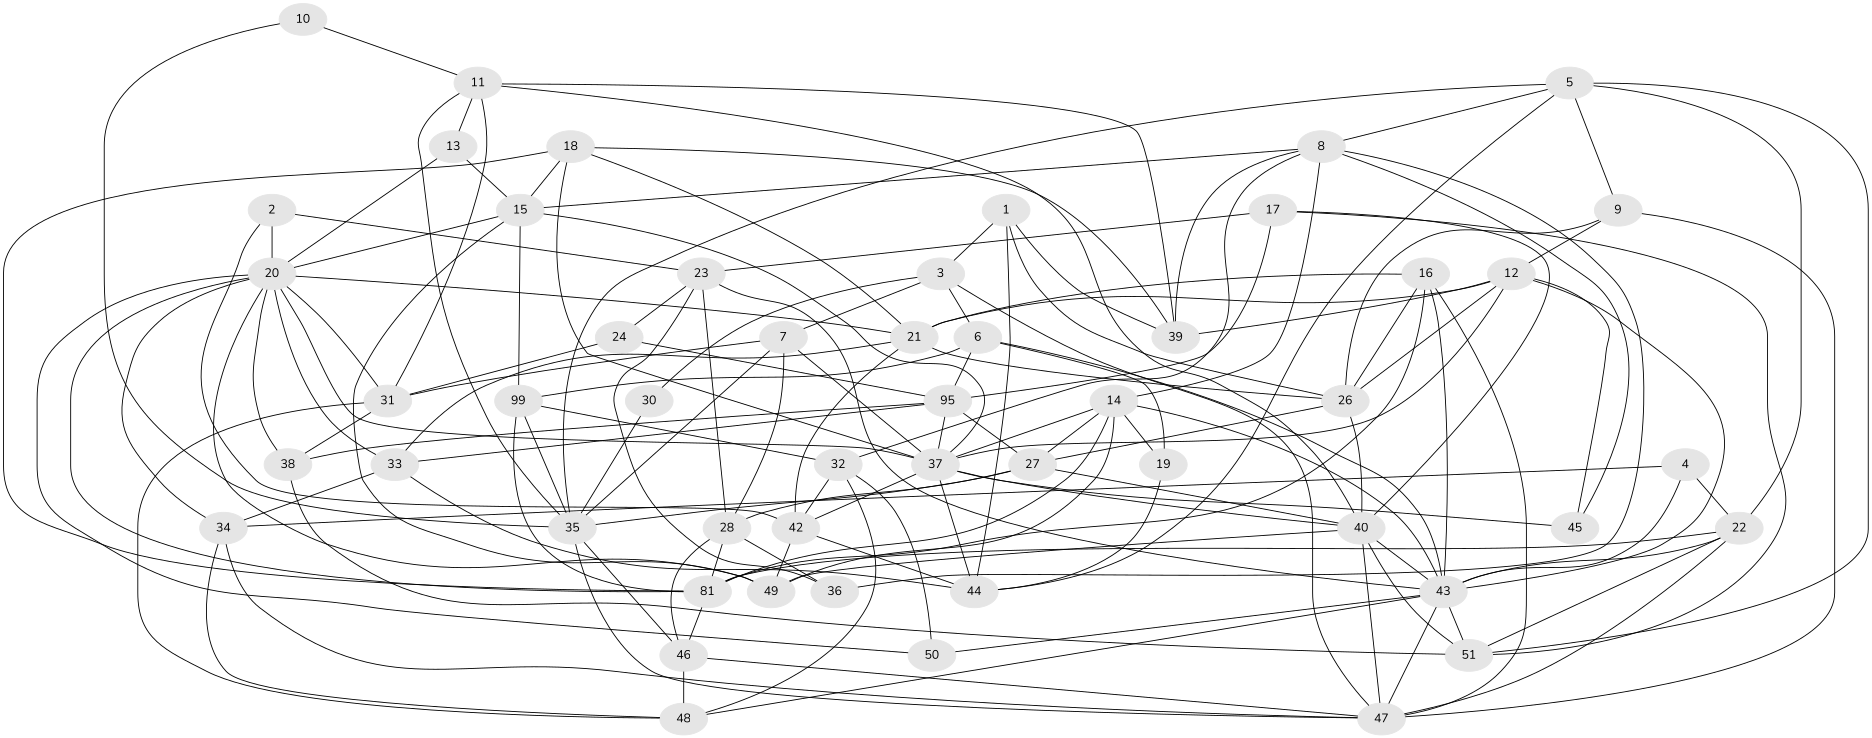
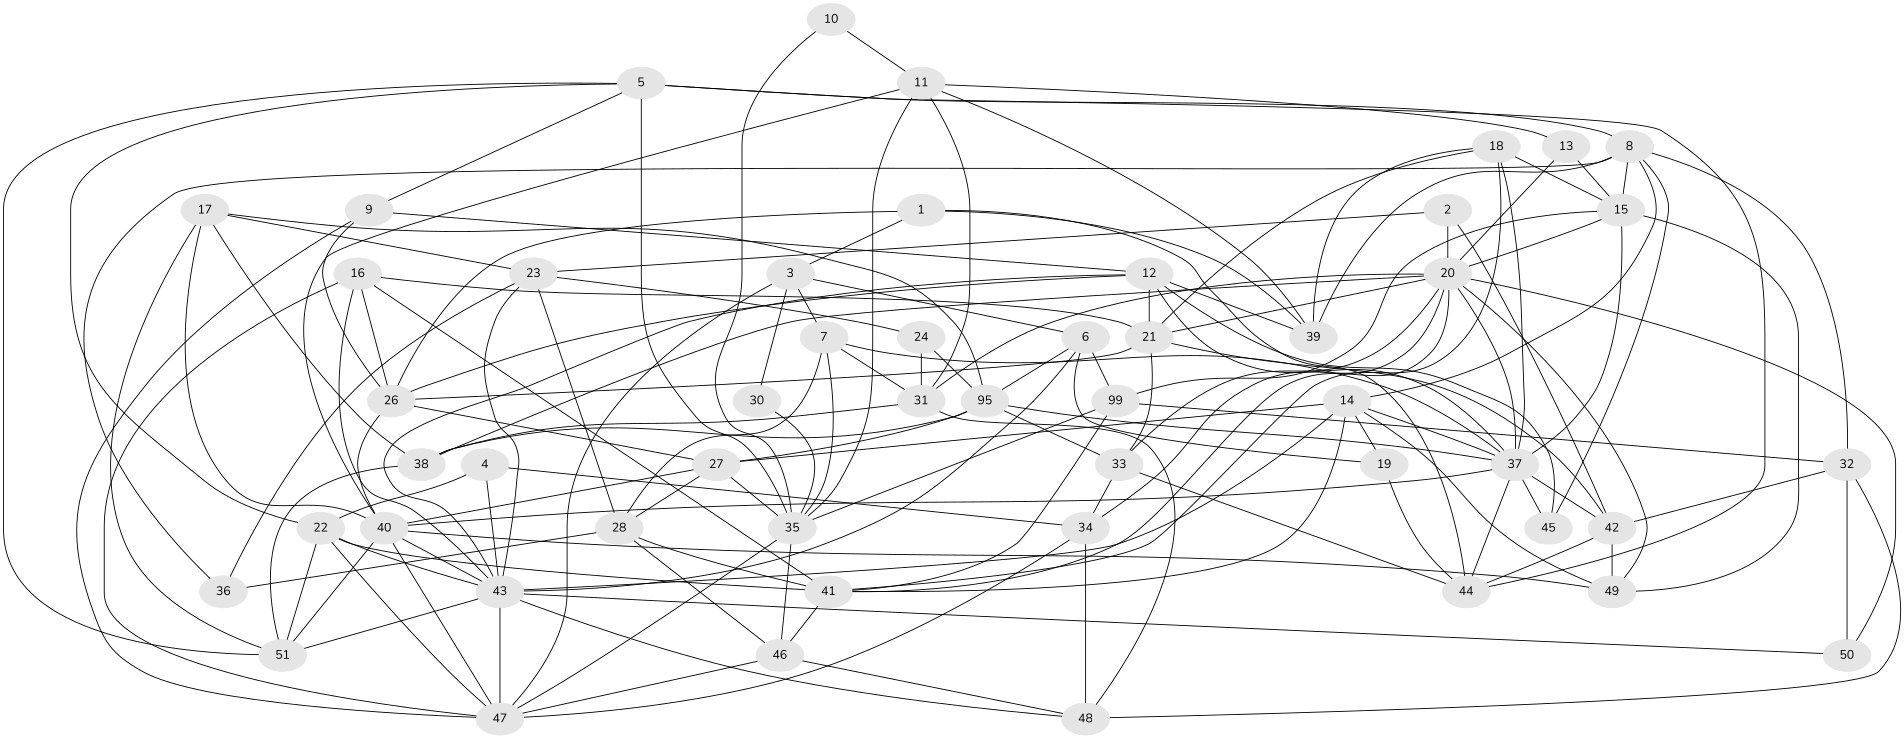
none -> (299, 348)
(708, 592) -> (829, 592)
